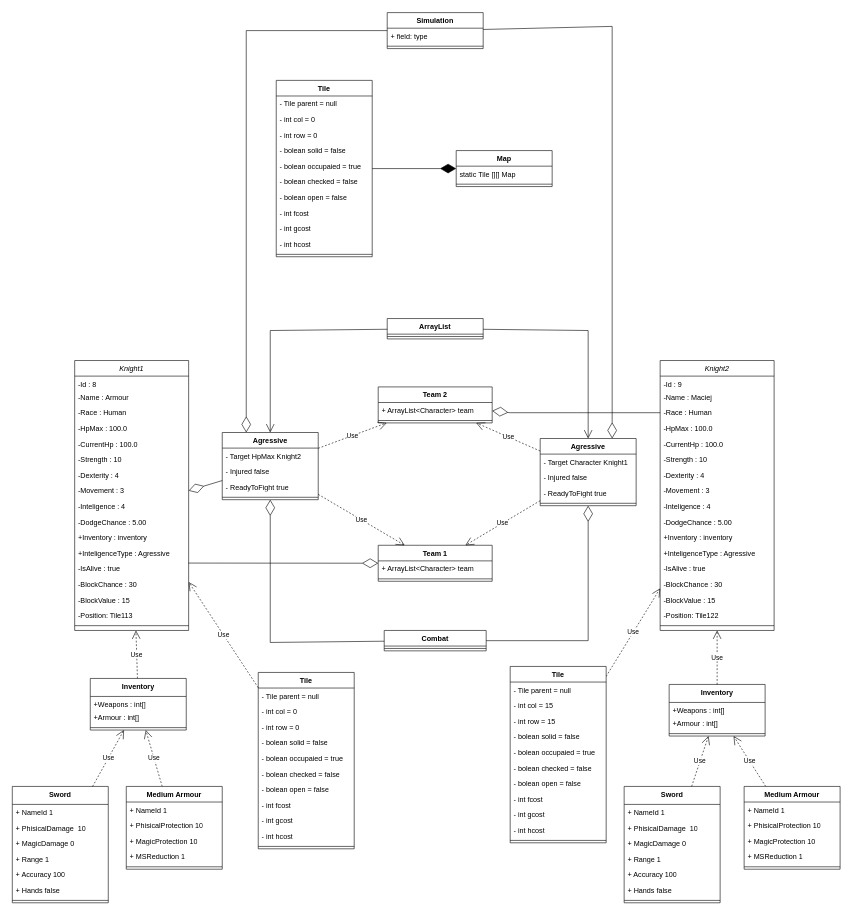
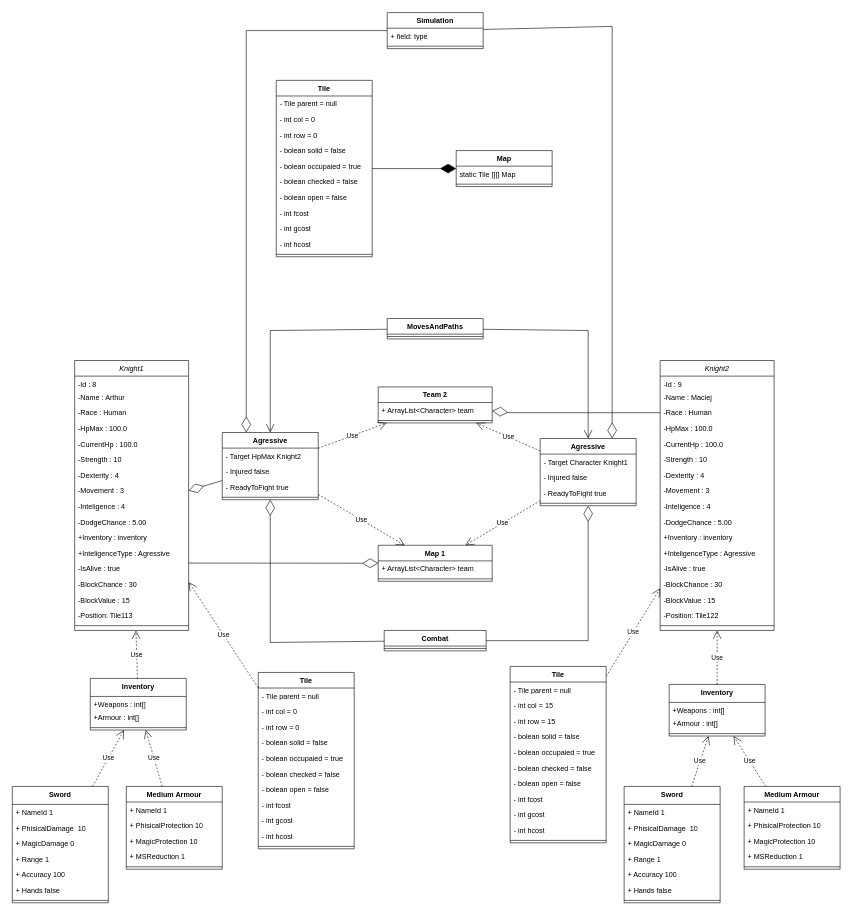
(435, 327) -> (435, 327)
(103, 397) -> (103, 397)
(435, 554) -> (435, 554)
